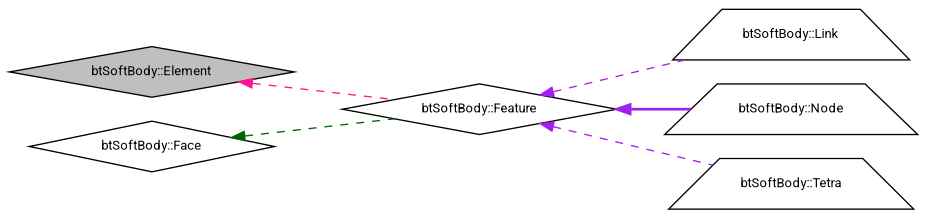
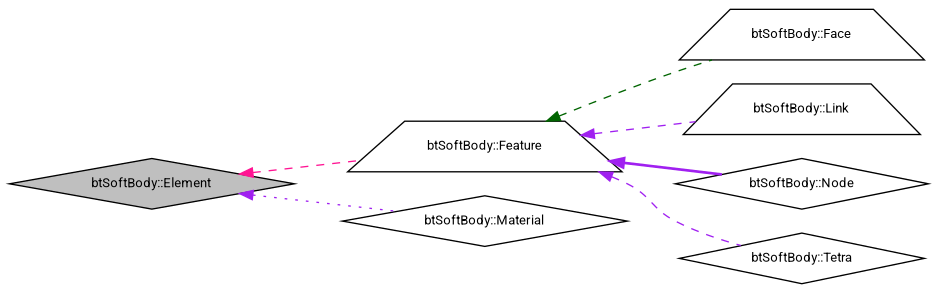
(480, 109) -> (485, 147)
(791, 109) -> (802, 184)
(320, 127) -> (635, 86)
(152, 147) -> (802, 35)
(791, 184) -> (802, 258)
none -> (485, 221)
